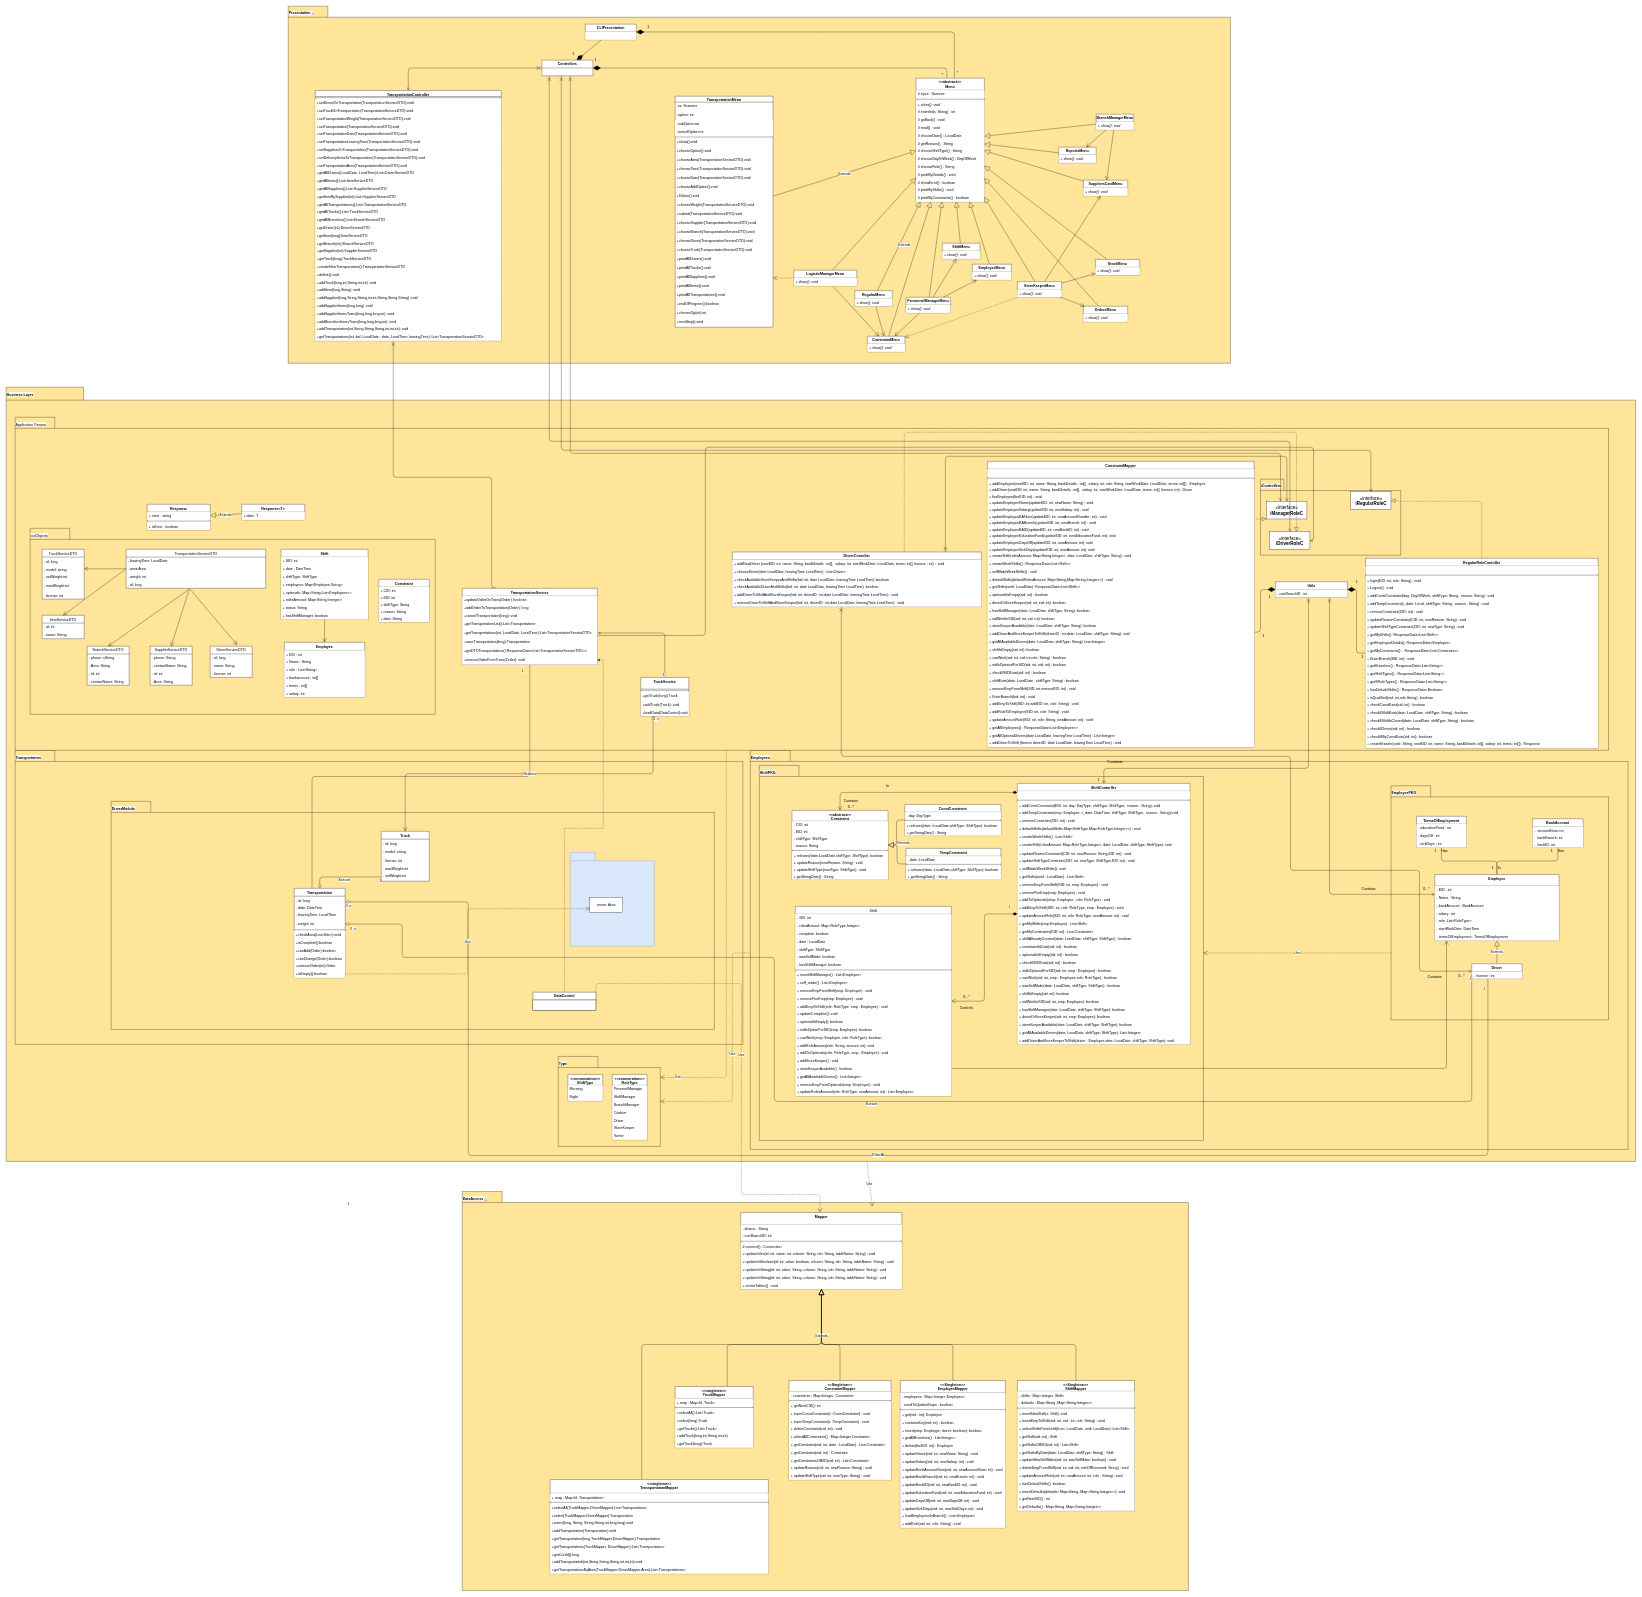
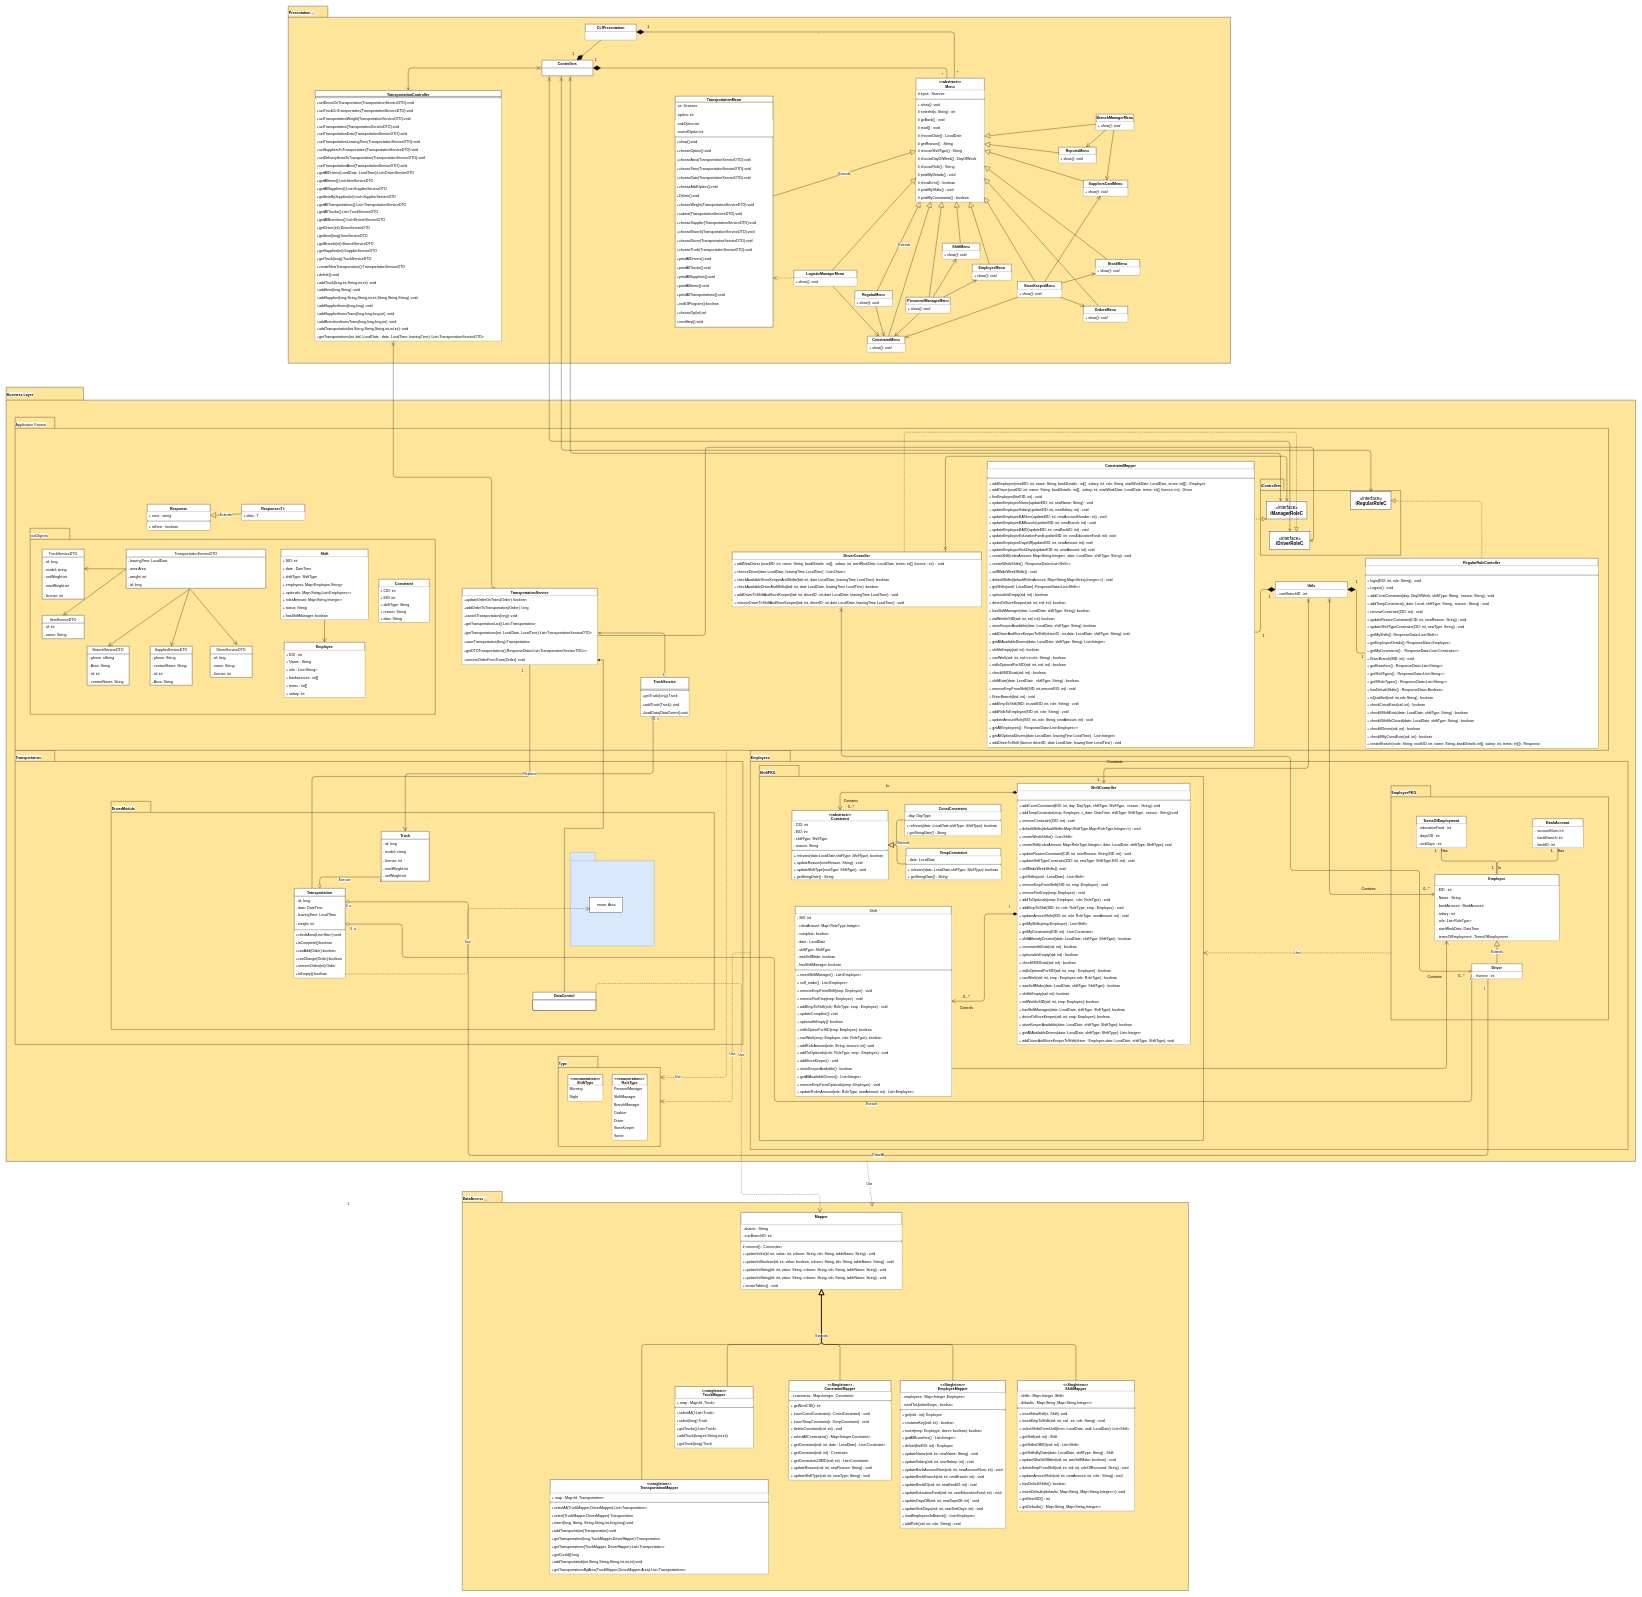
(961, 317) -> (961, 317)
(588, 828) -> (588, 828)
